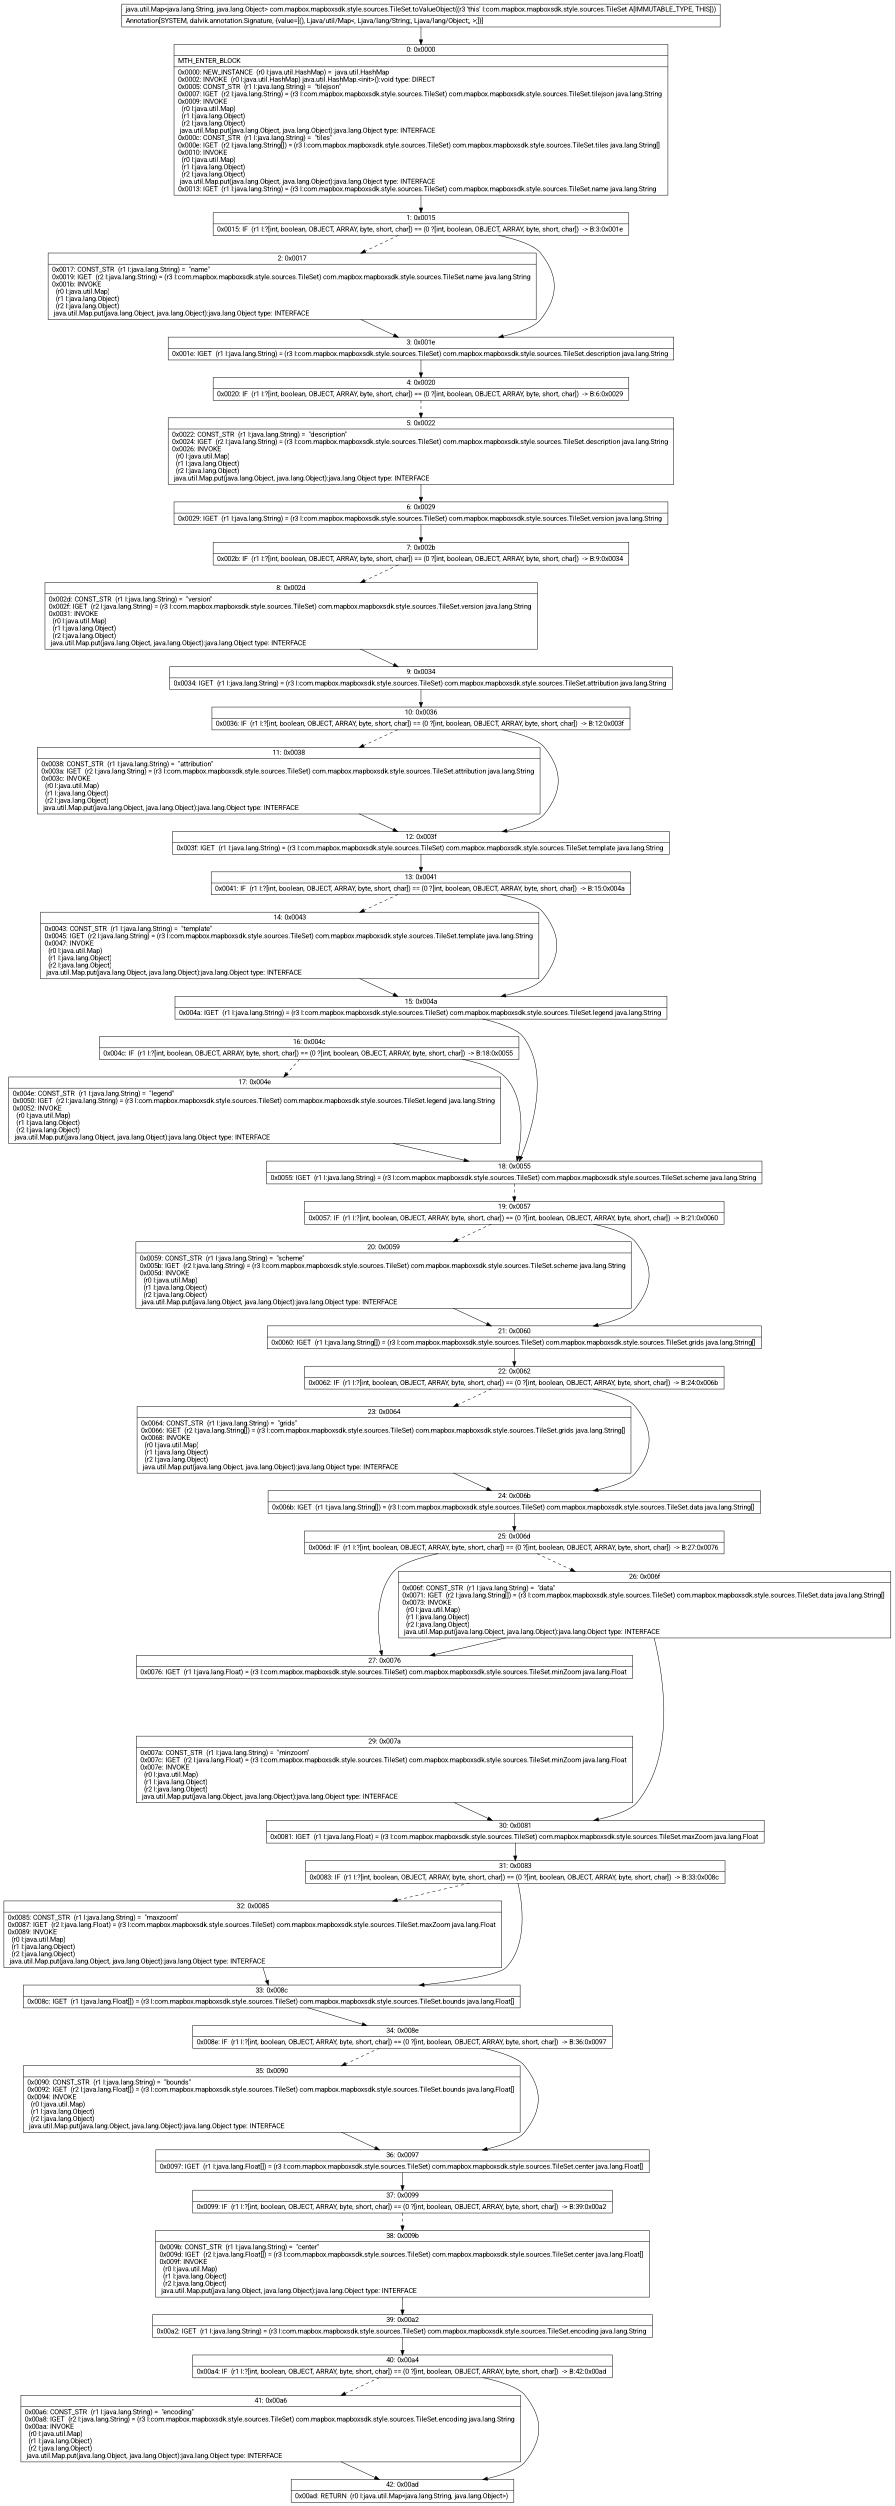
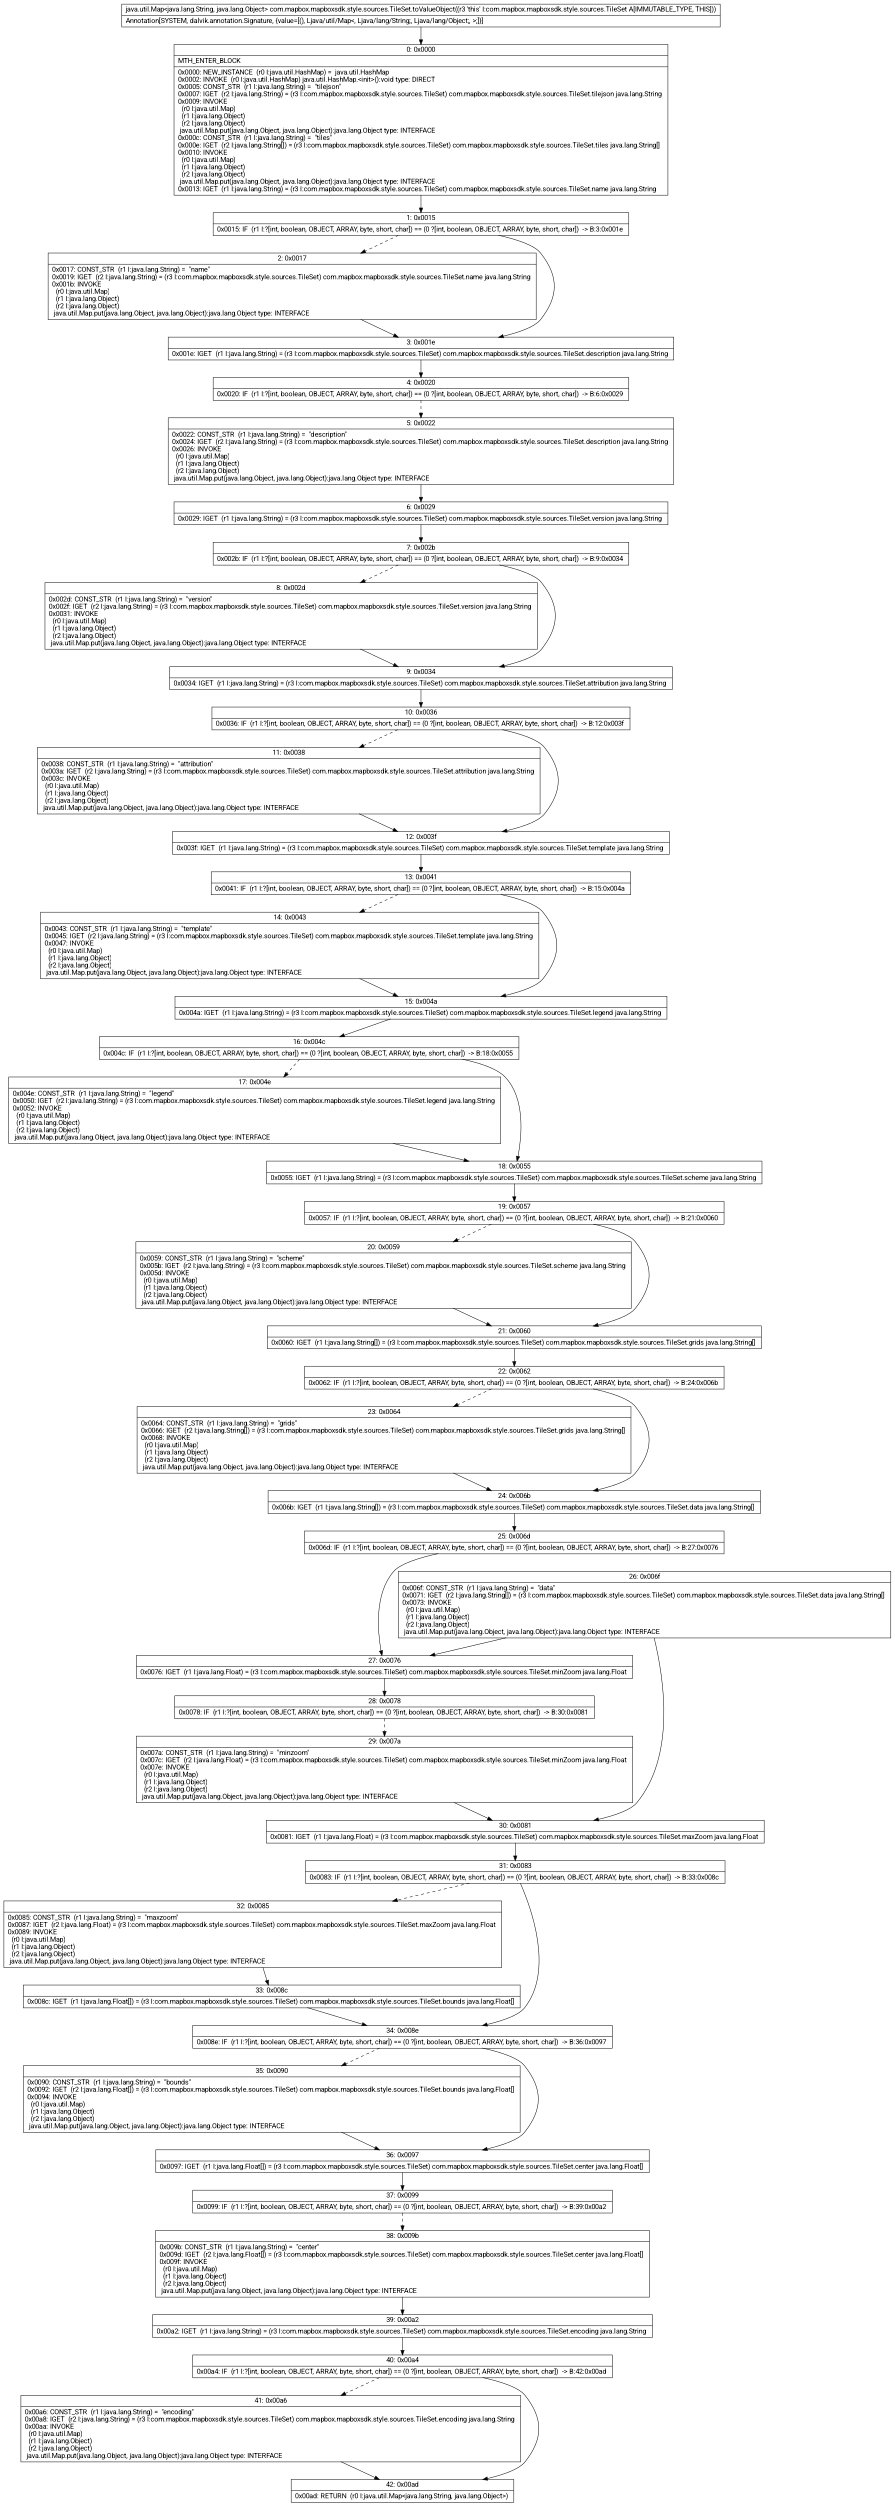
none -> (555, 613)
(536, 1074) -> (367, 1027)
(514, 1190) -> (514, 1190)
(554, 1562) -> none
none -> (385, 1707)
(507, 1966) -> (539, 1966)
